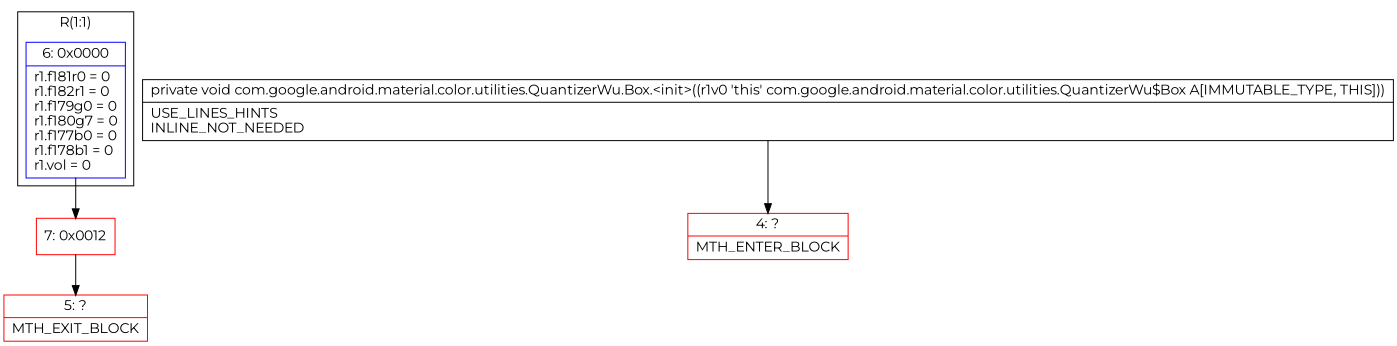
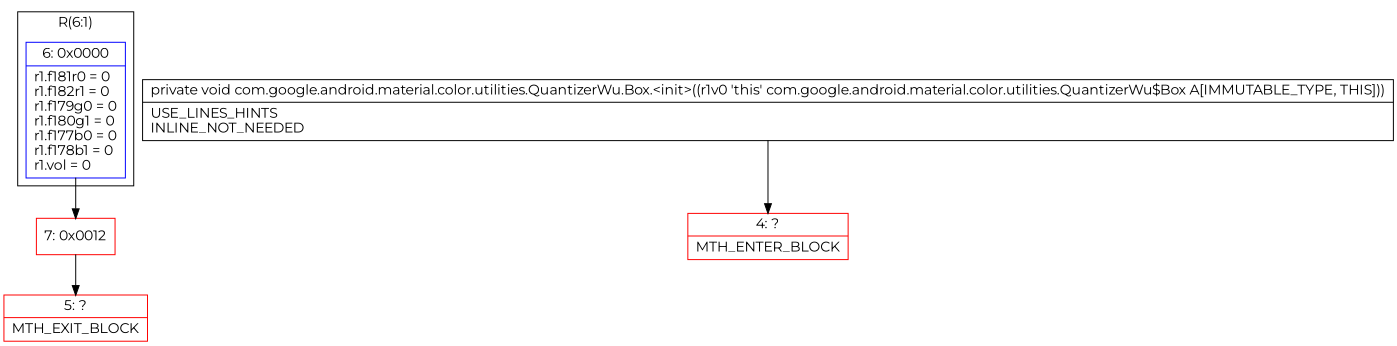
(76, 23) -> (76, 23)
(76, 121) -> (74, 121)
